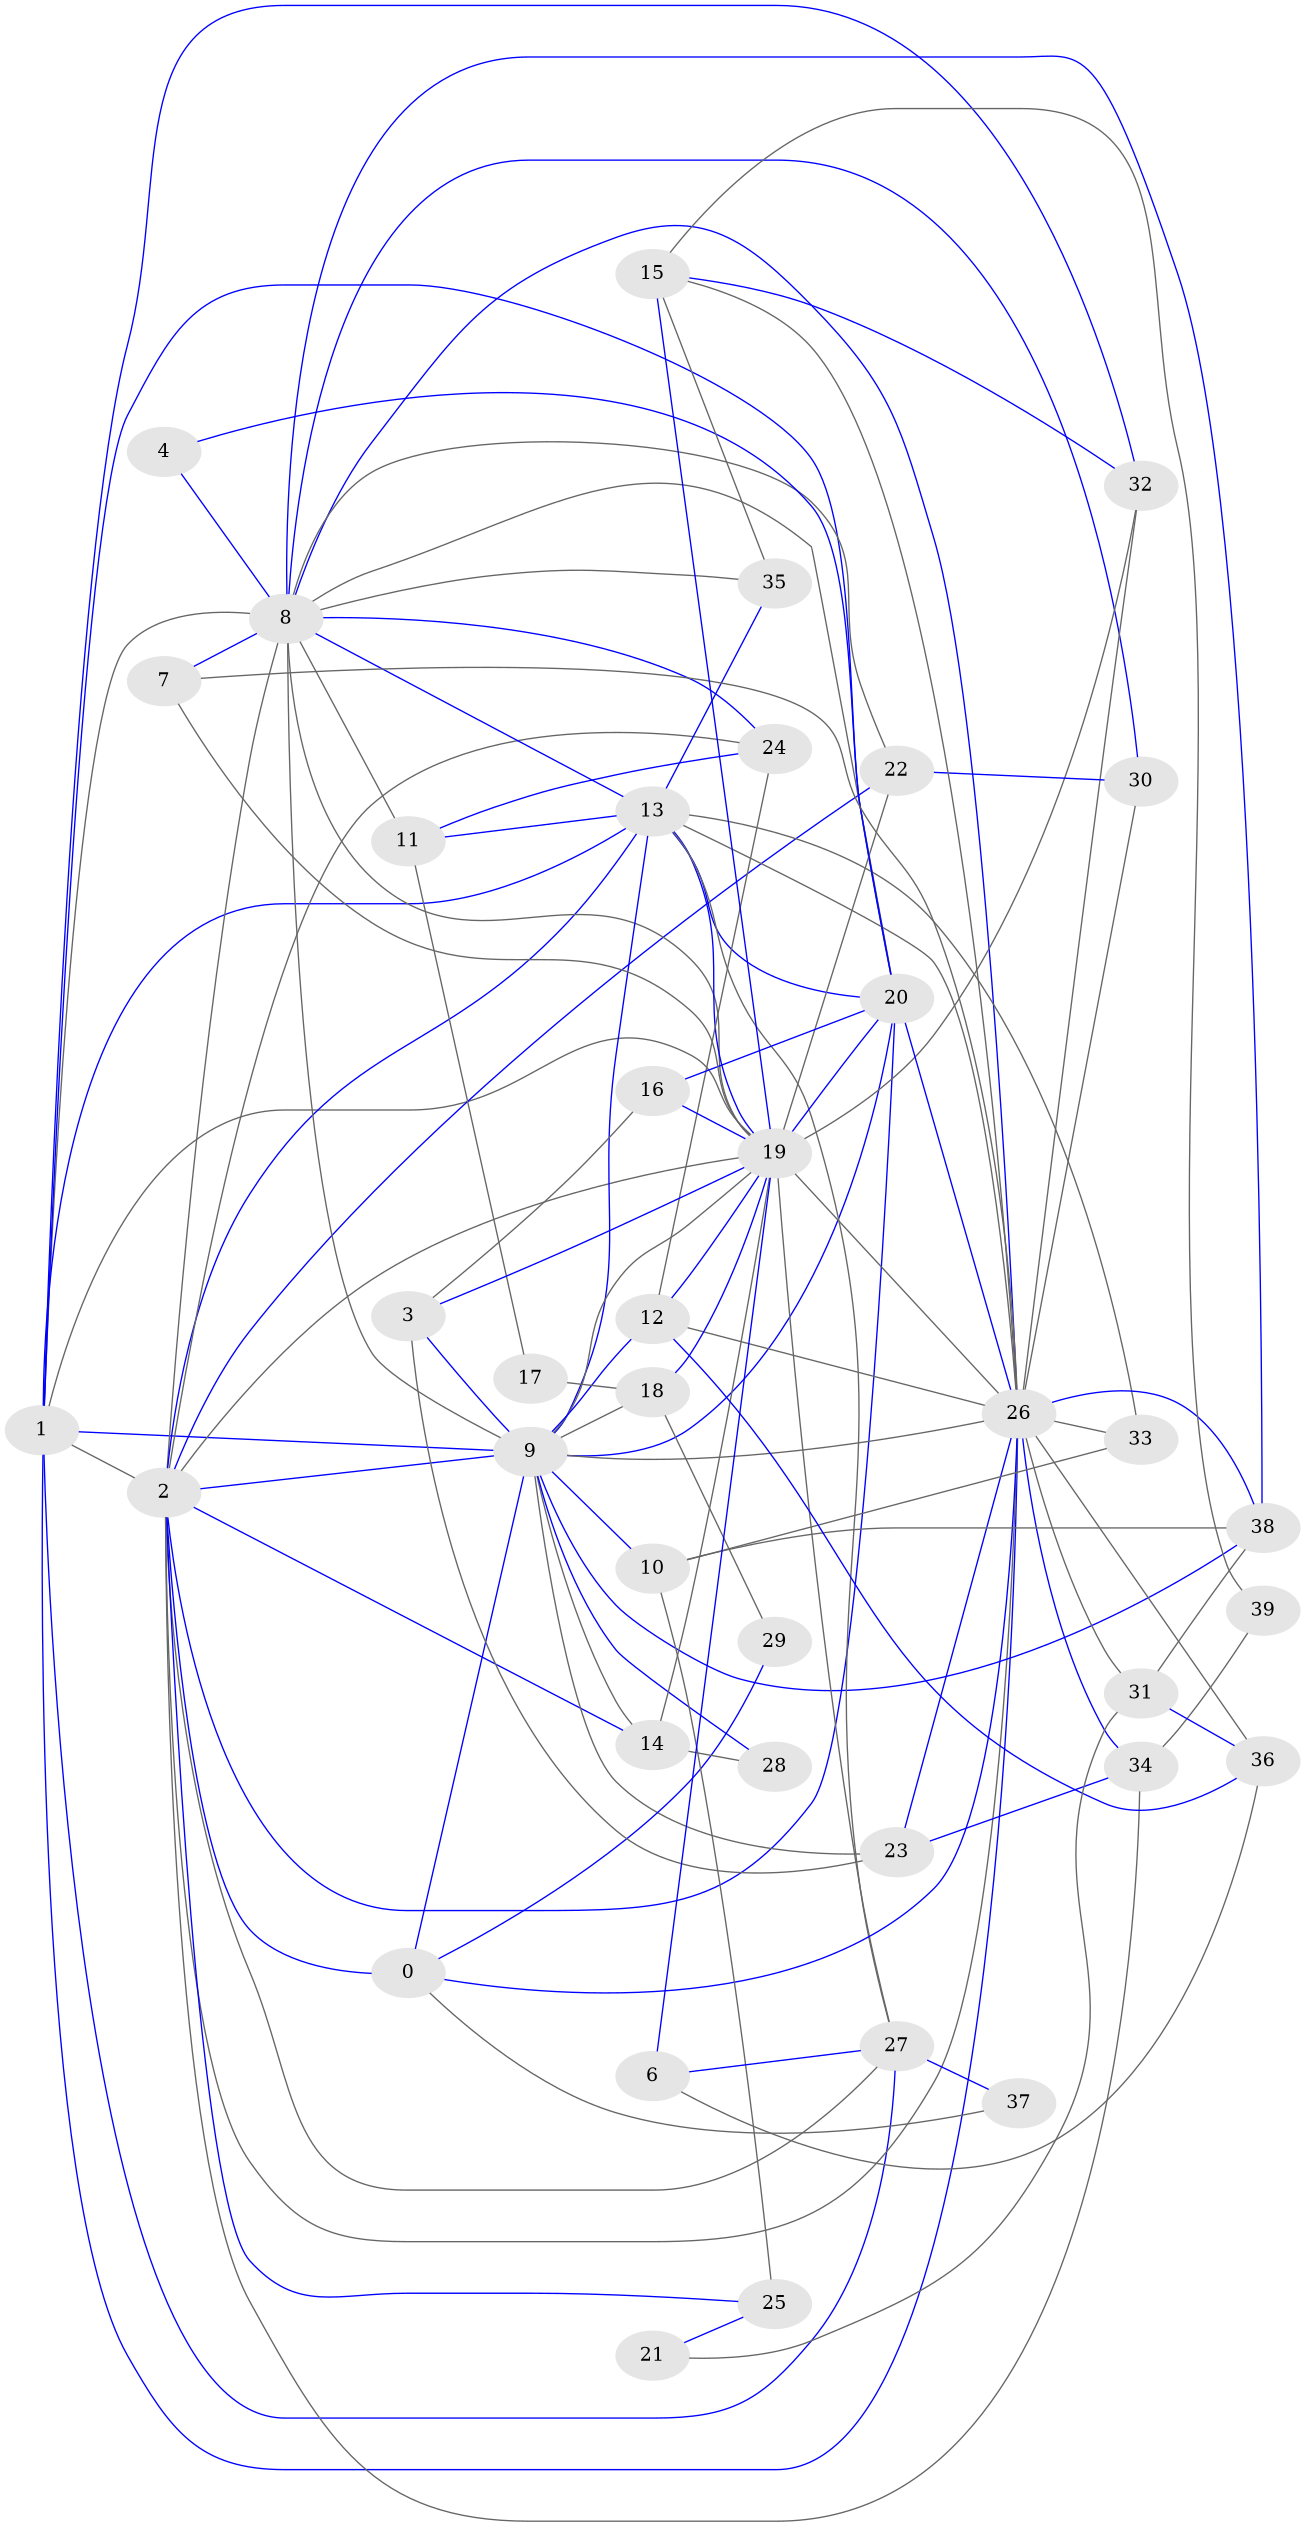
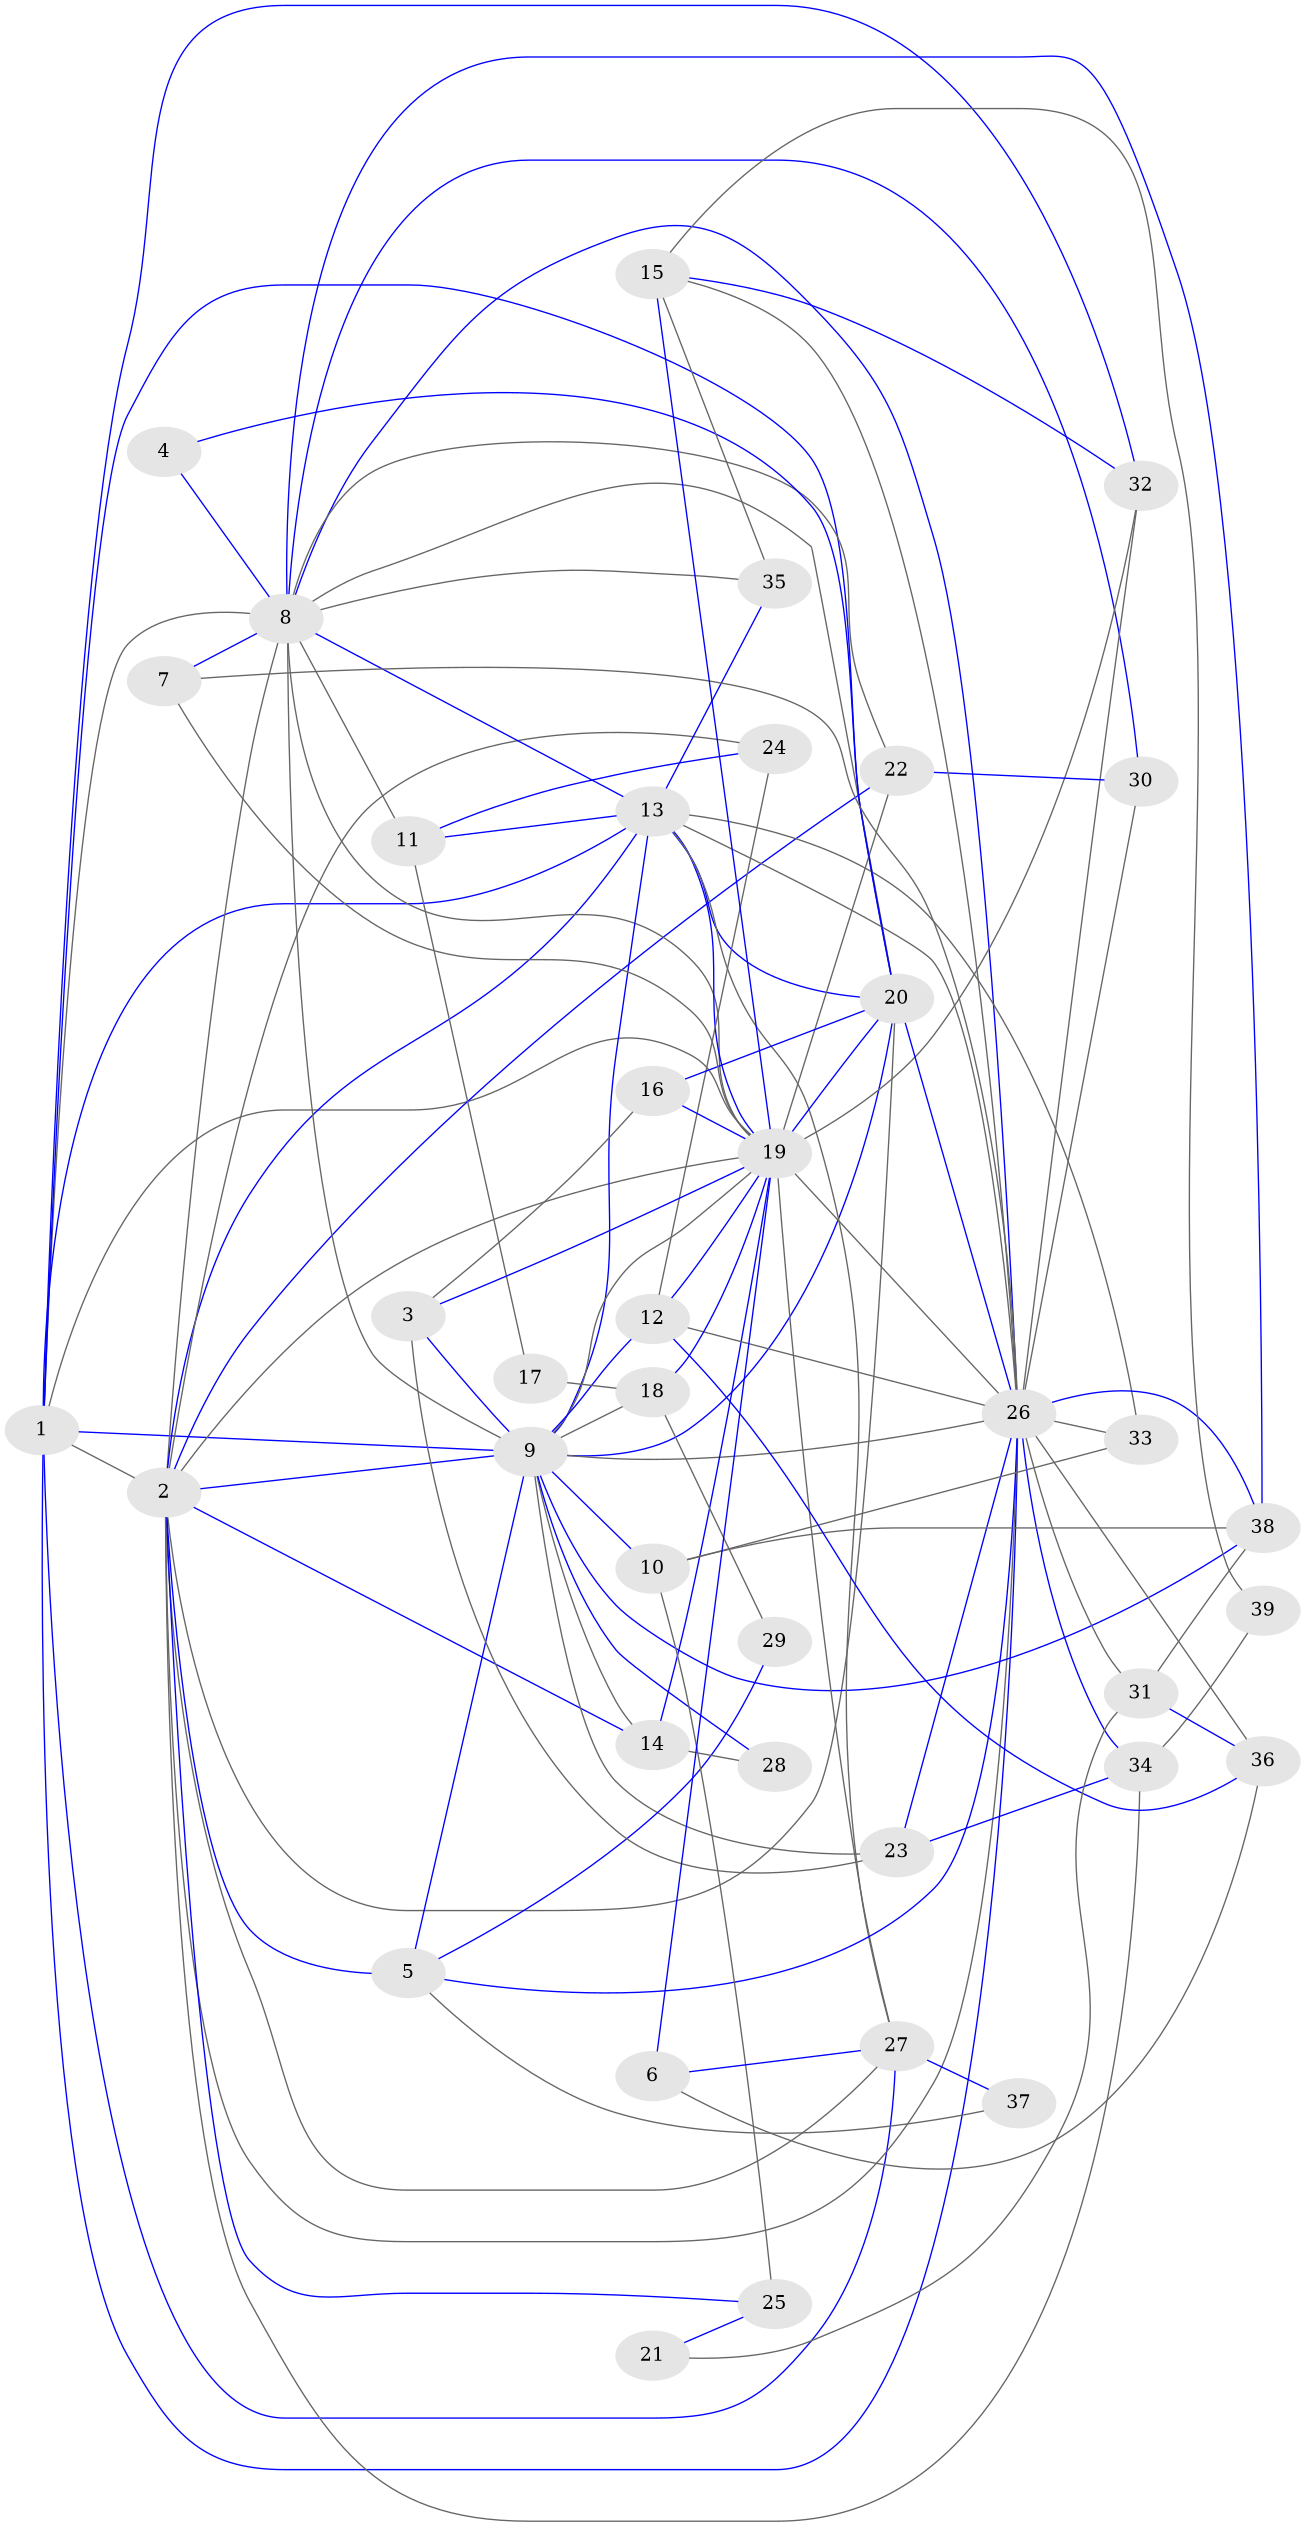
(550, 637) -> none
(723, 1437) -> (723, 1437)
(760, 1858) -> (760, 1858)
(408, 1973) -> (408, 1973)
